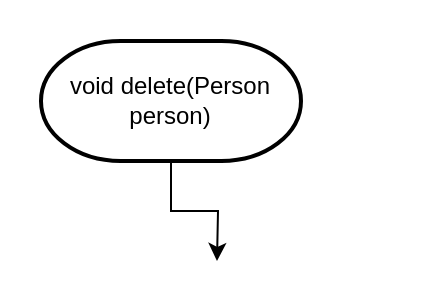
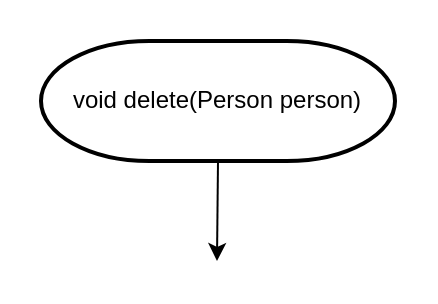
(171, 101) -> (218, 101)
